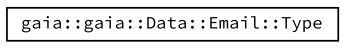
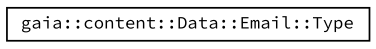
(173, 24) -> (188, 24)
